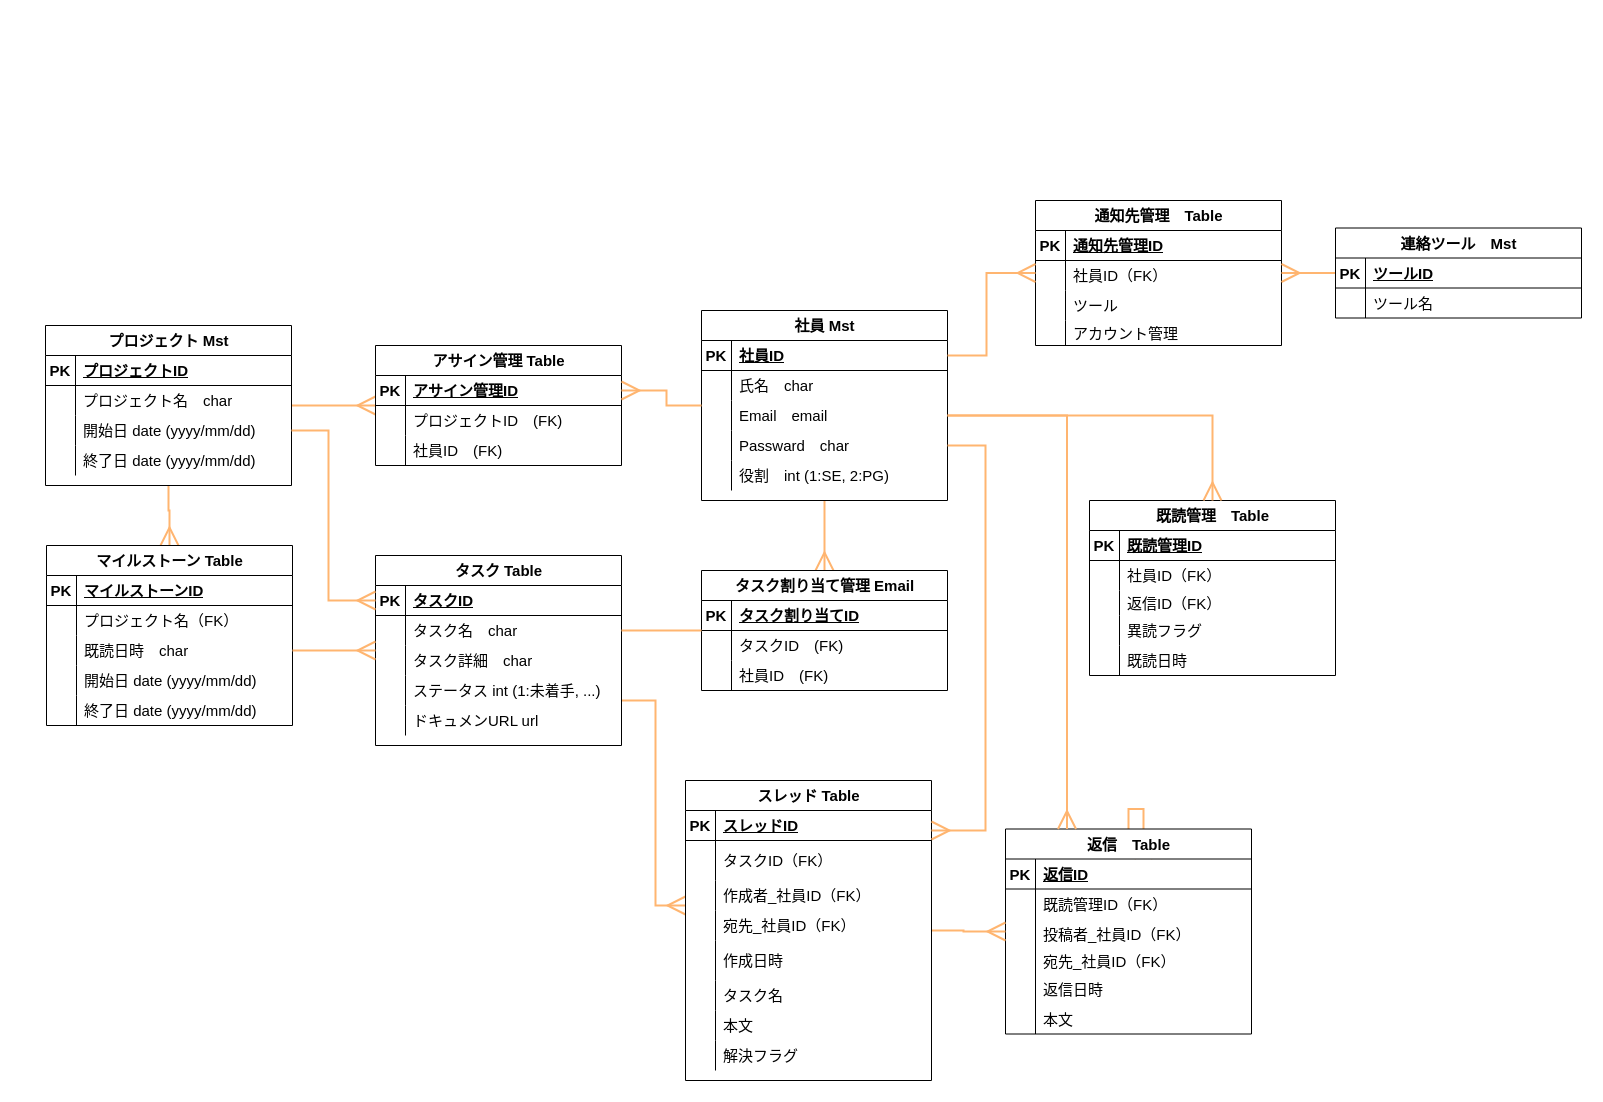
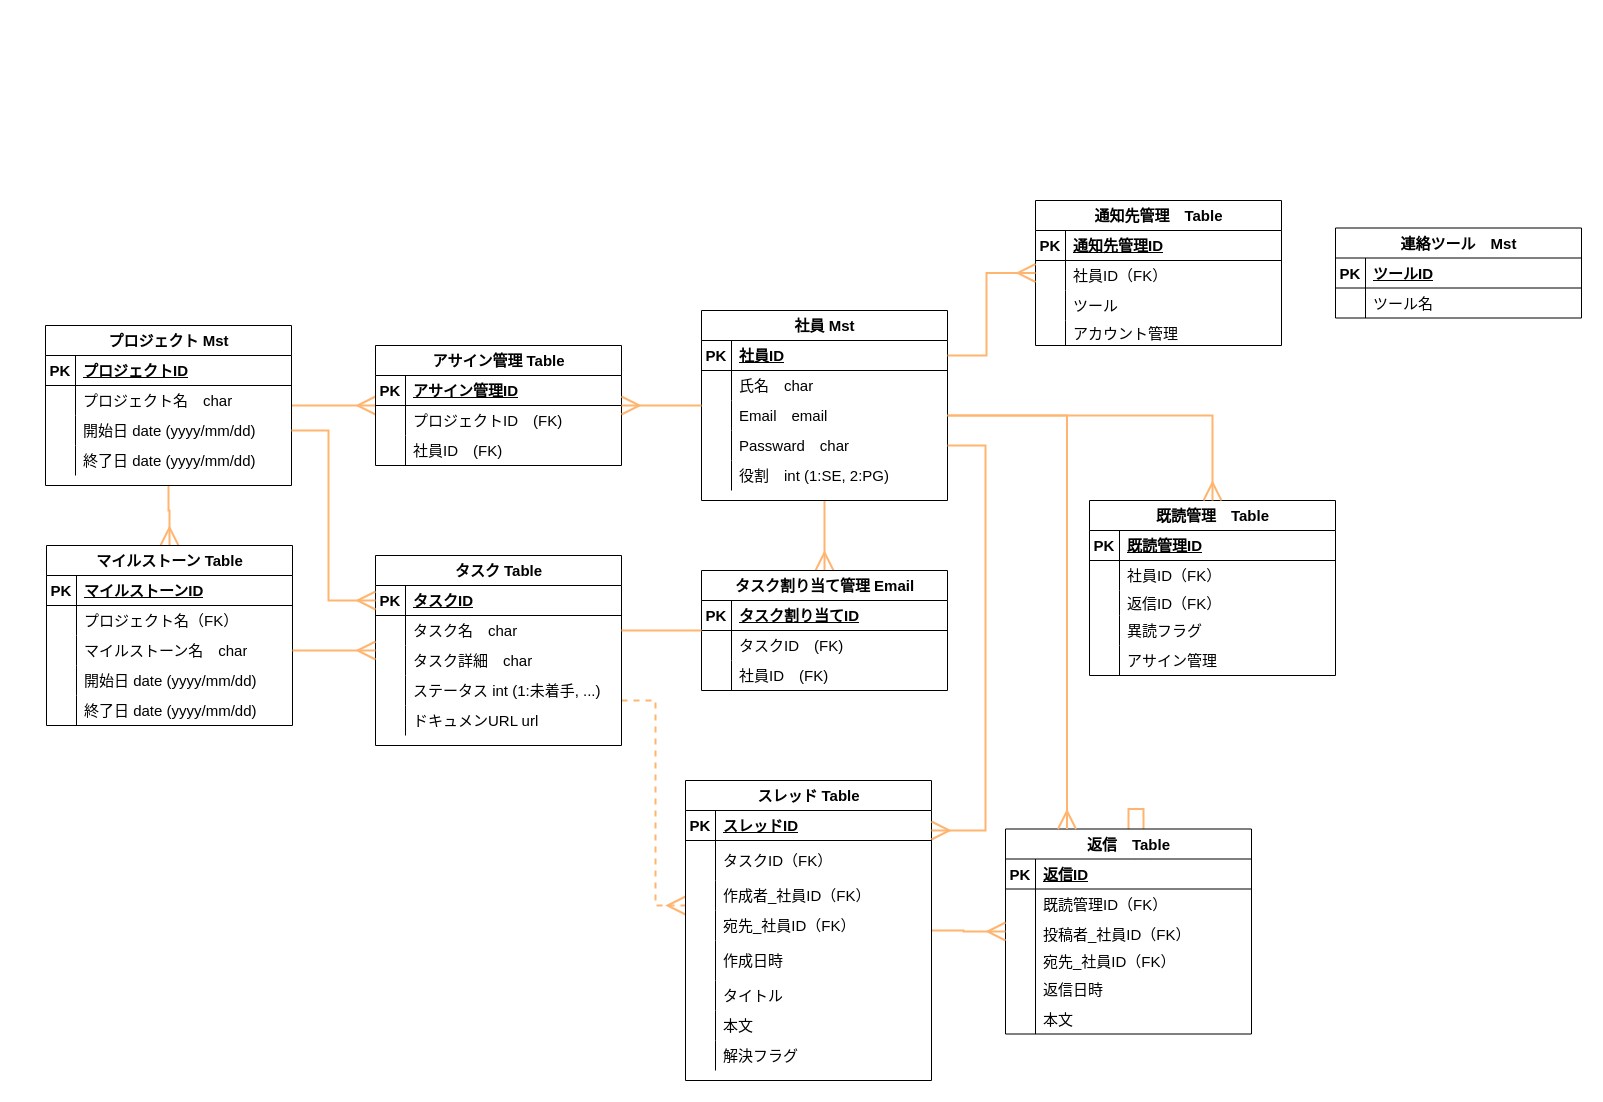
(1309, 273) -> none
(653, 391) -> (646, 406)
(128, 651) -> (152, 651)
(1152, 661) -> (1164, 661)
(656, 799) -> (656, 799)
(748, 996) -> (748, 996)
